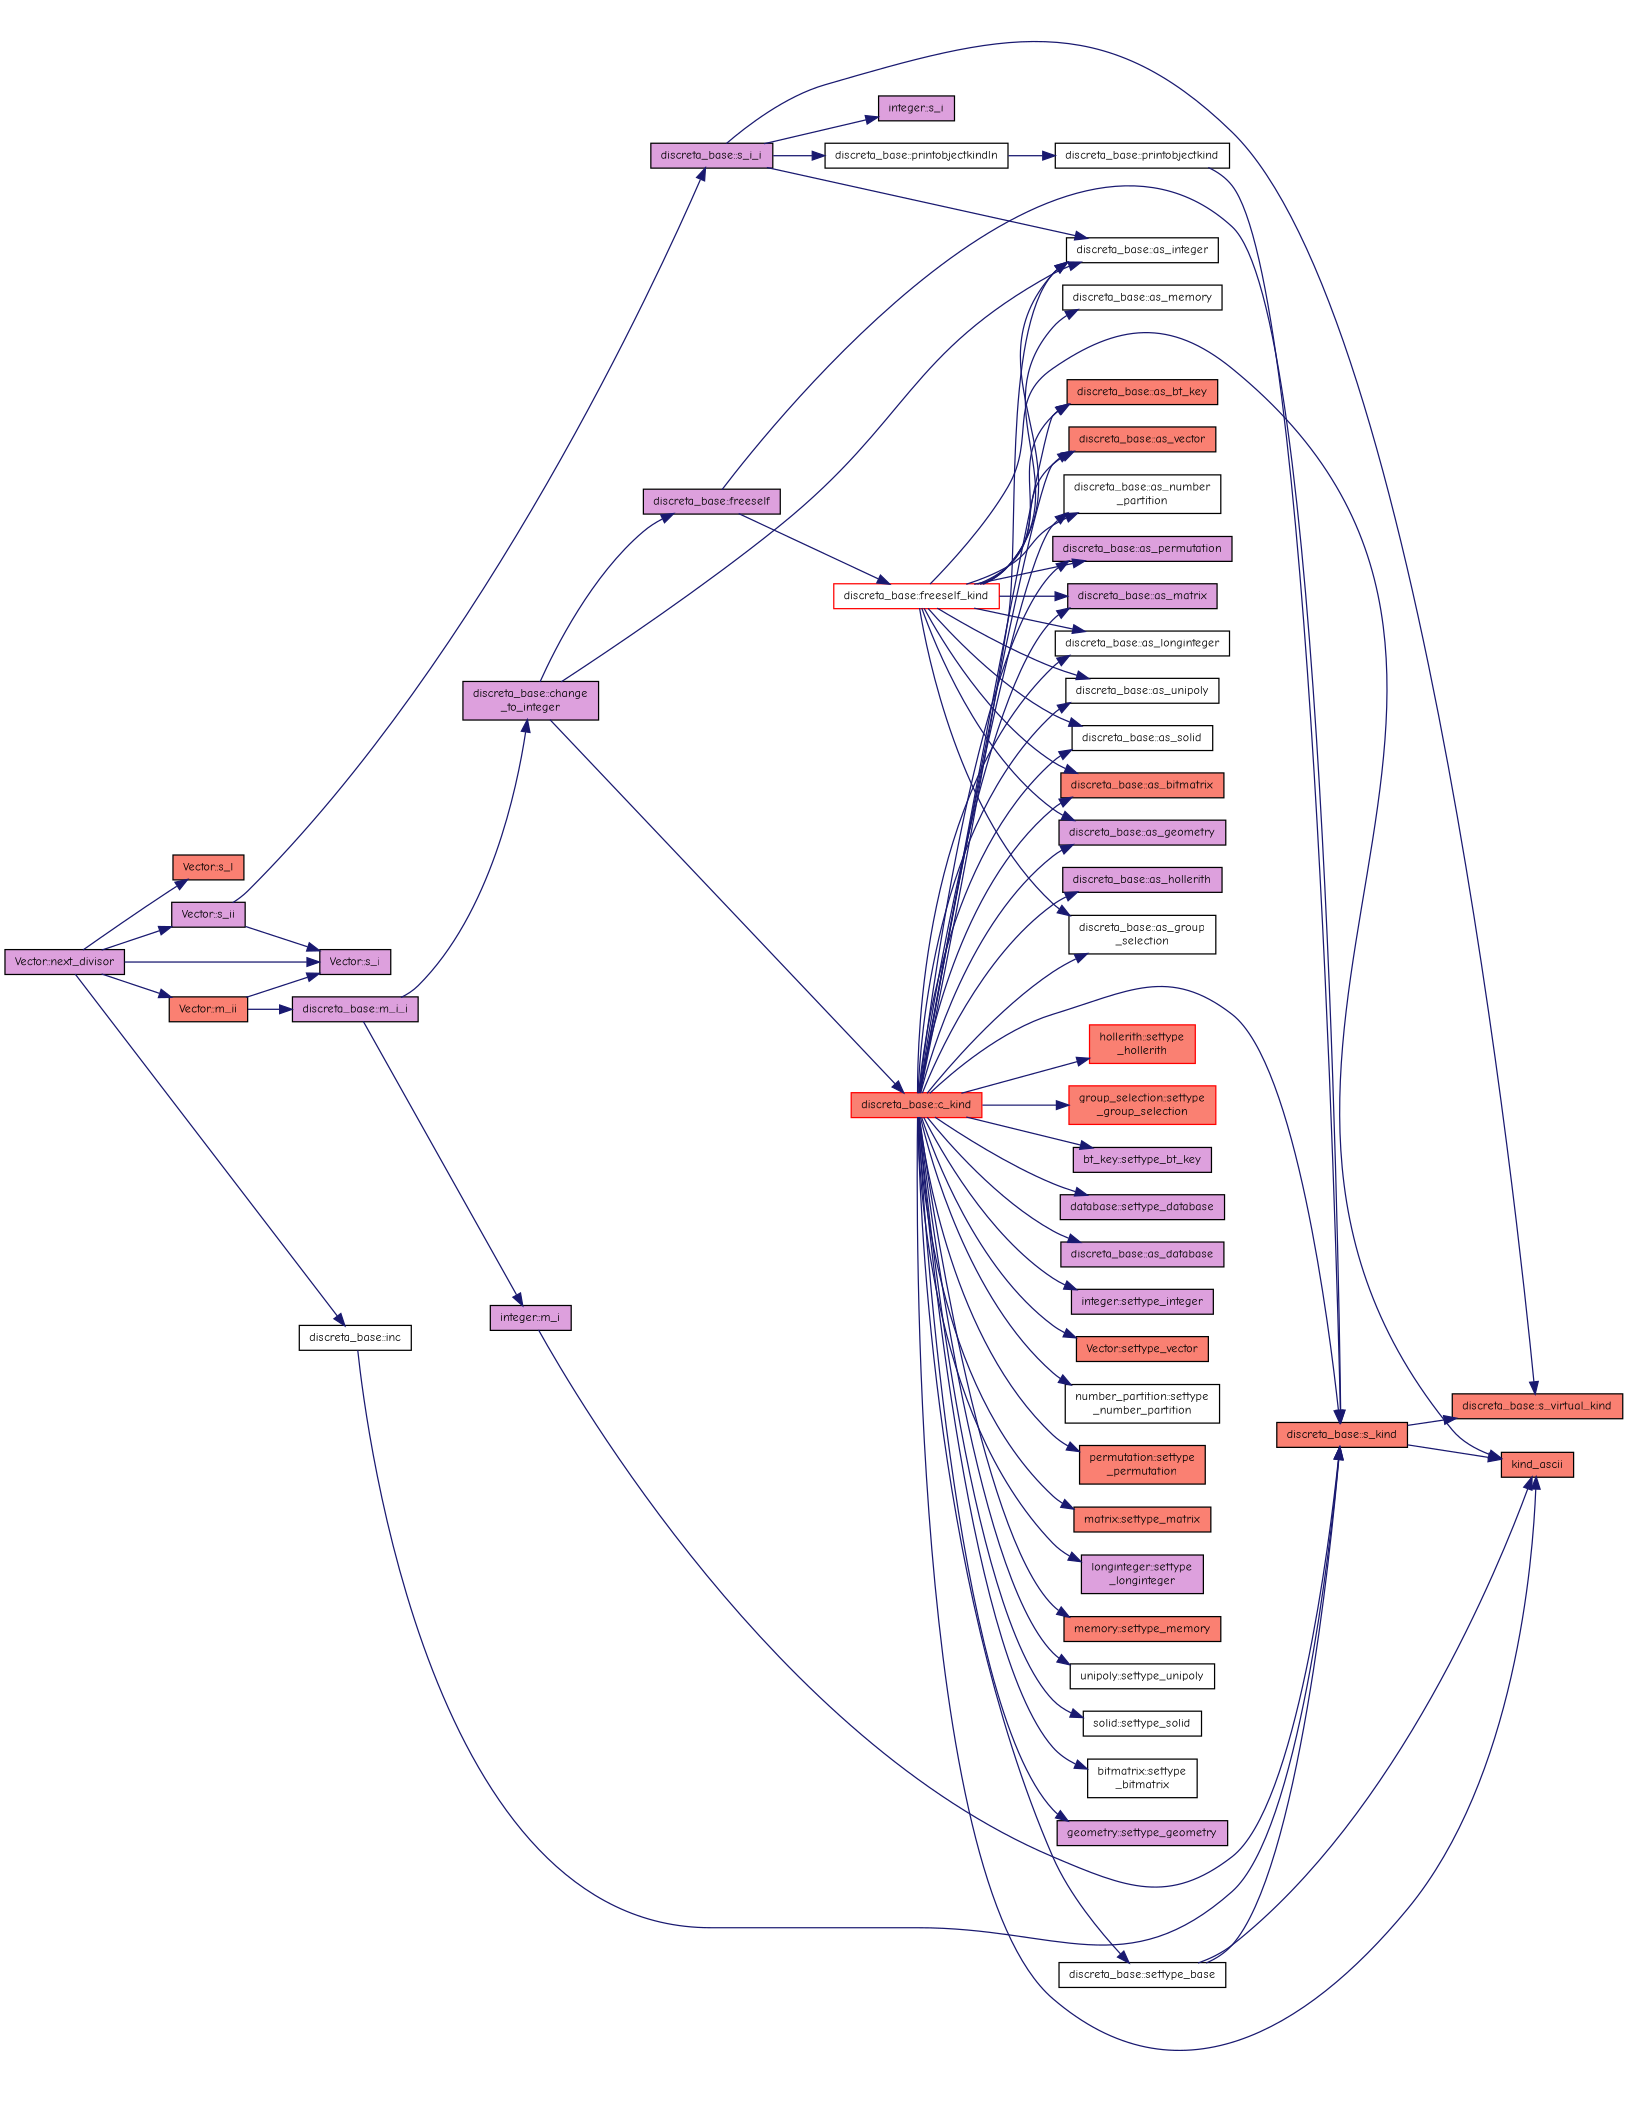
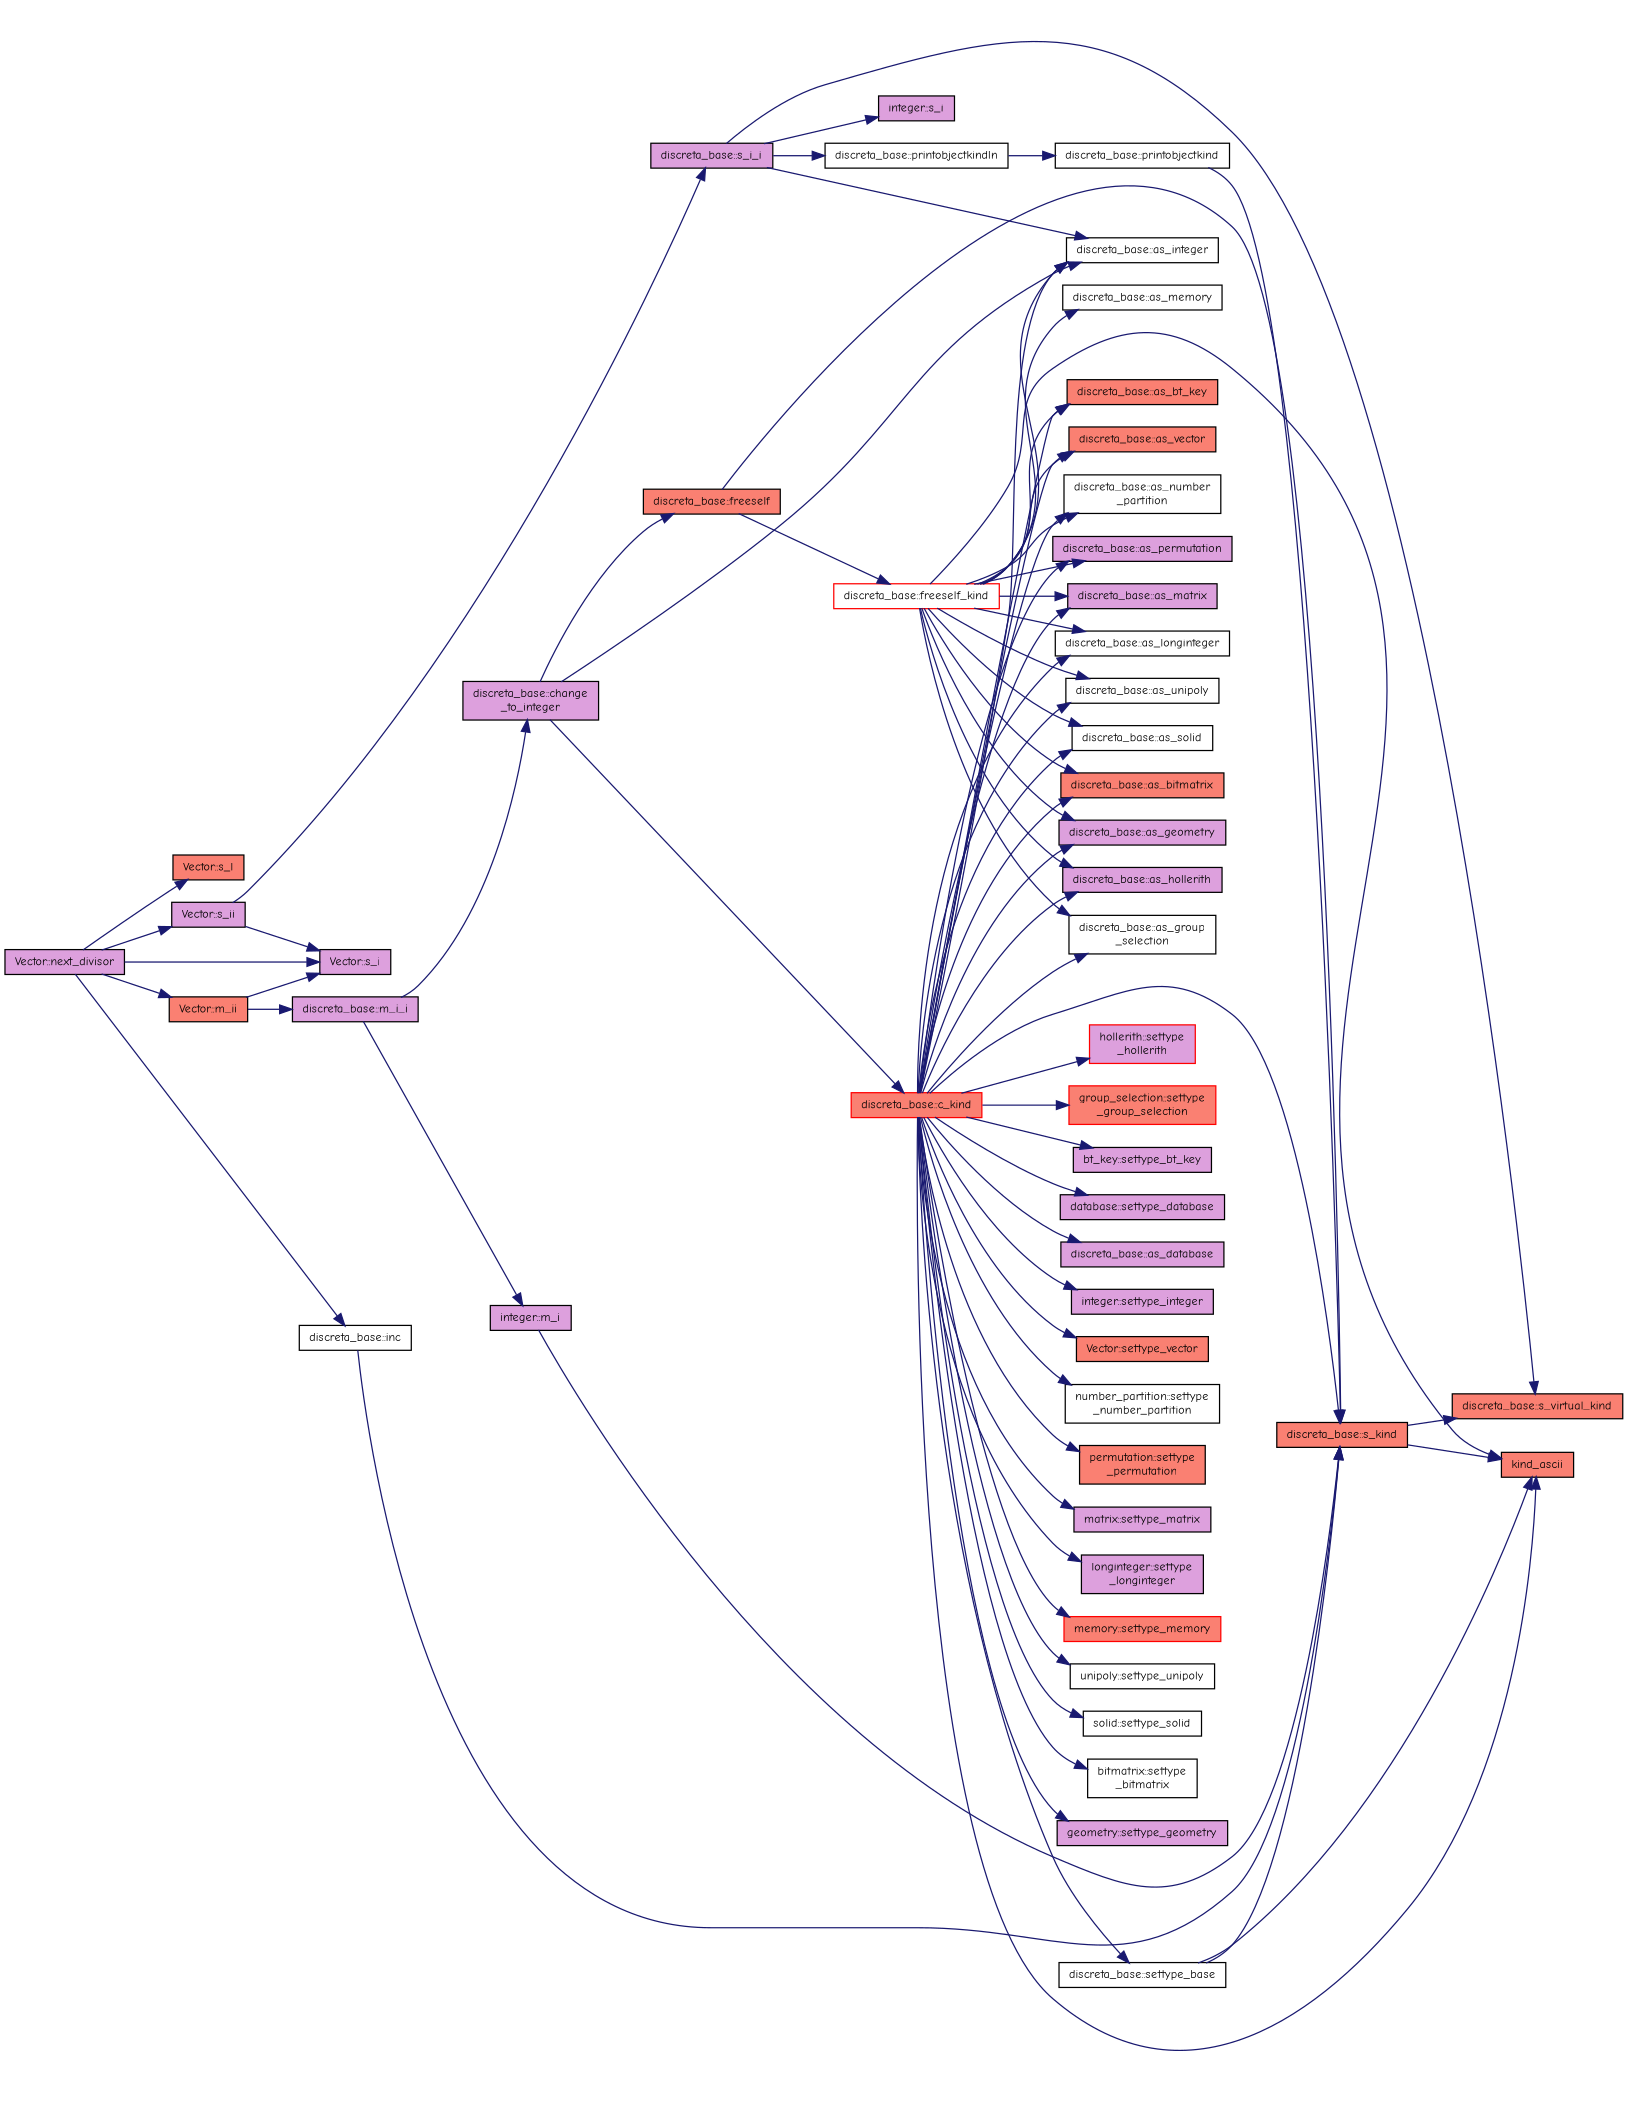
(712, 502) -> (712, 502)
none -> (970, 747)
(1142, 1044) -> (1142, 1044)
(1142, 1520) -> (1142, 1520)
(1142, 1629) -> (1142, 1629)
